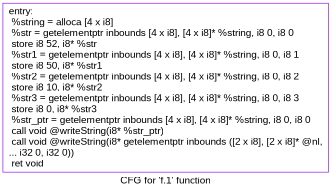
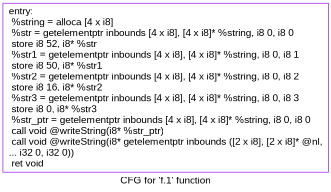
(56, 87) -> (56, 87)
